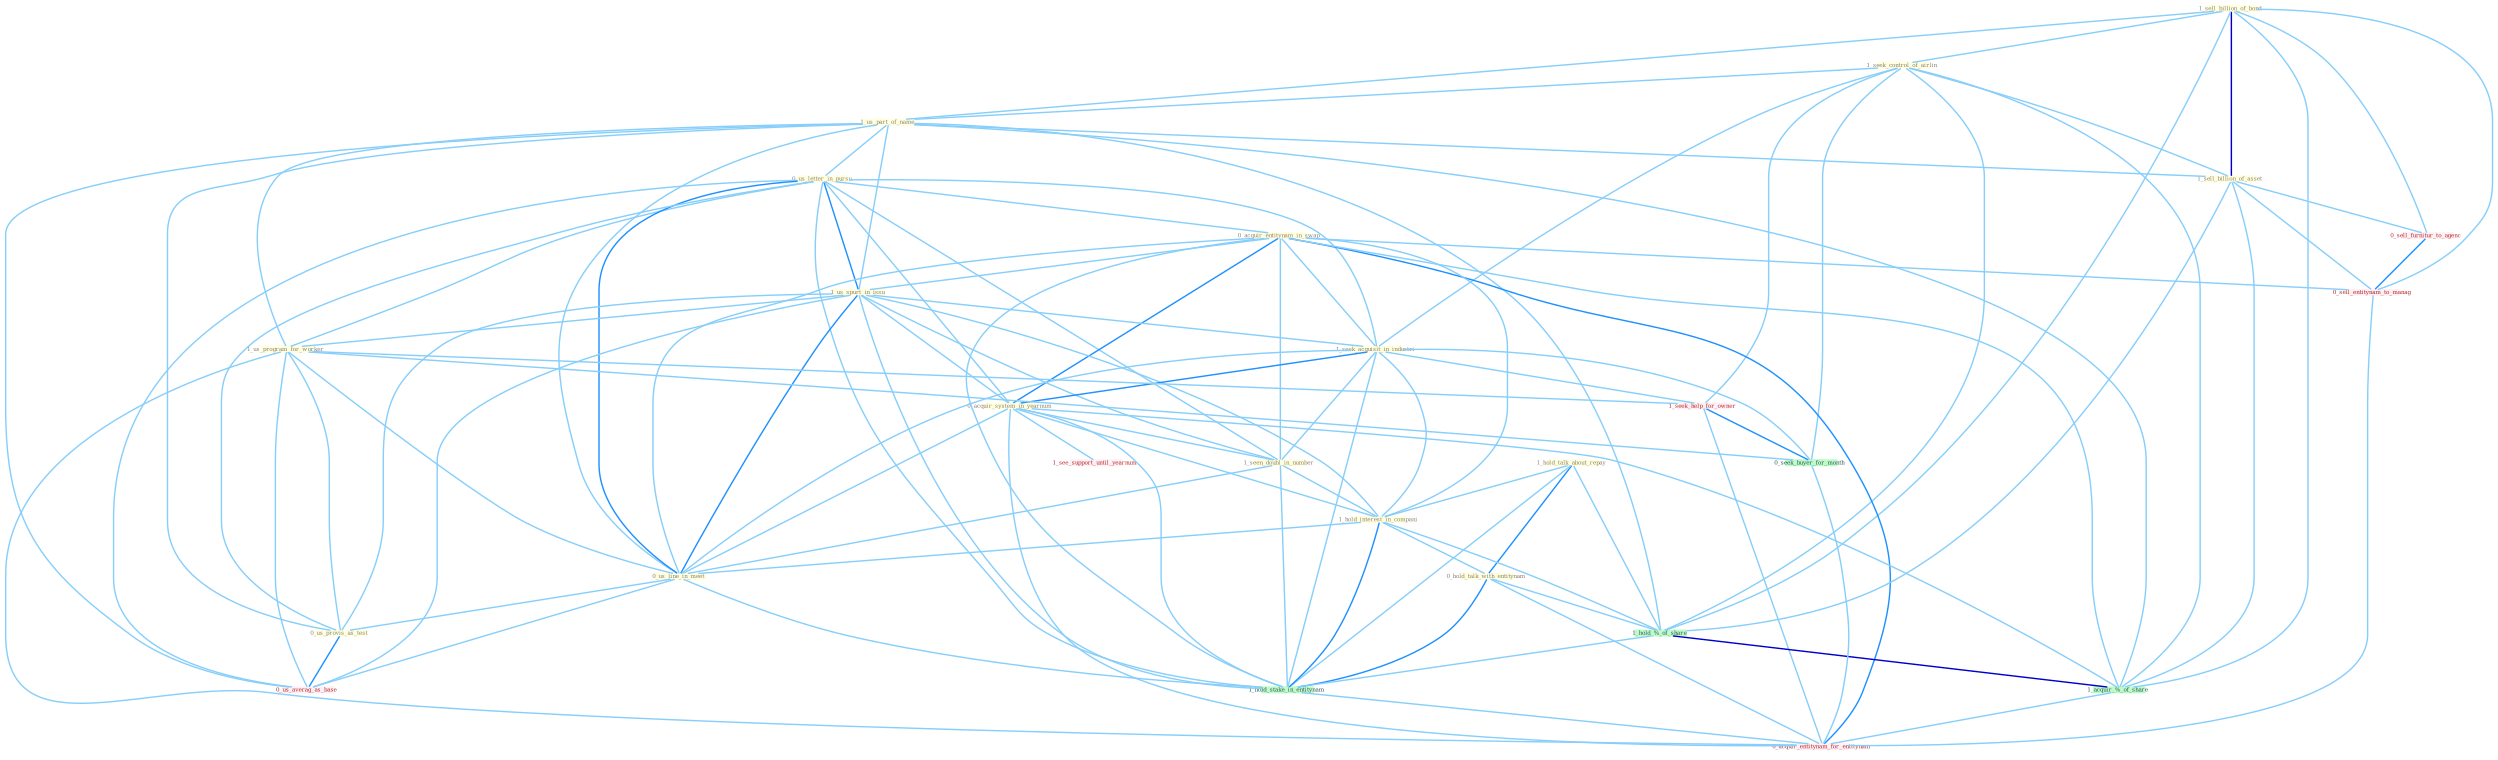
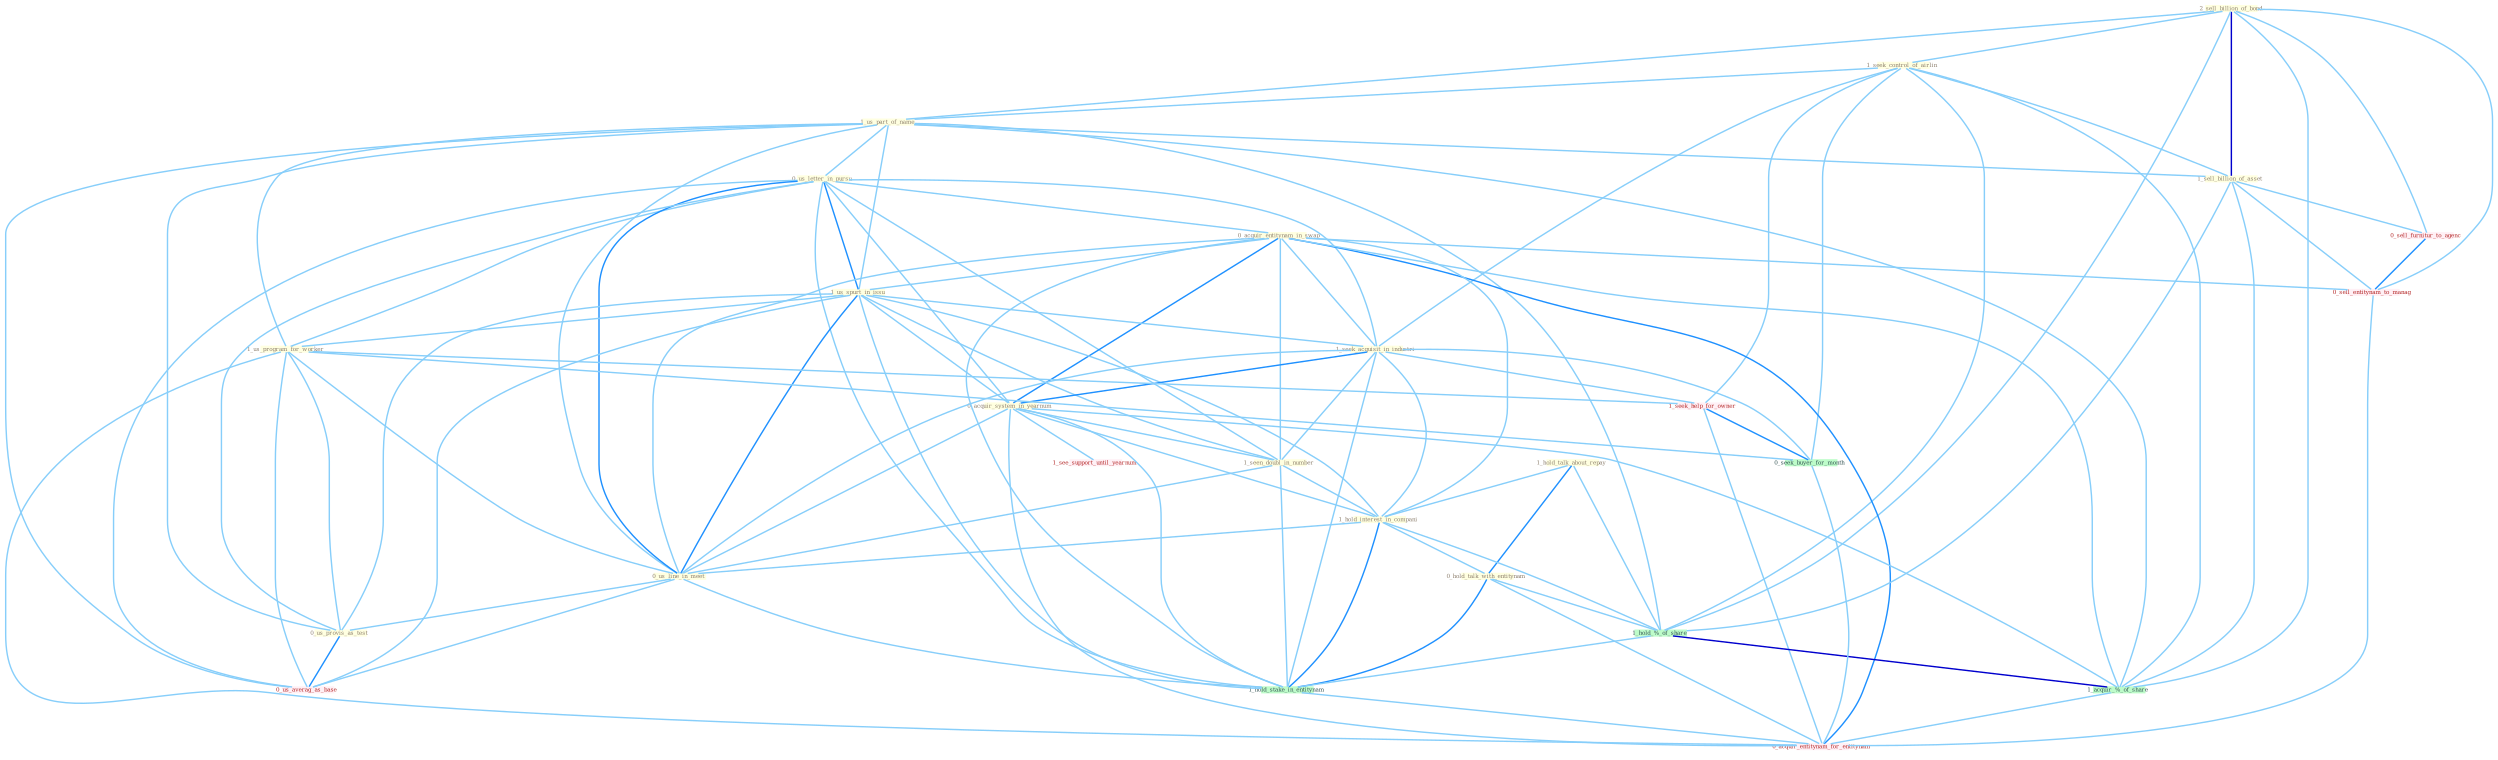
(2231, 9) -> (2231, 9)
(1430, 576) -> none
